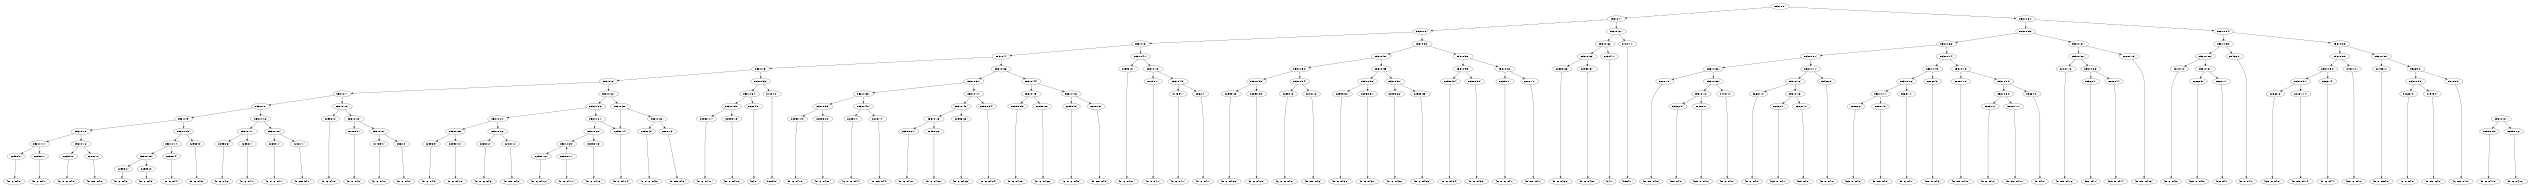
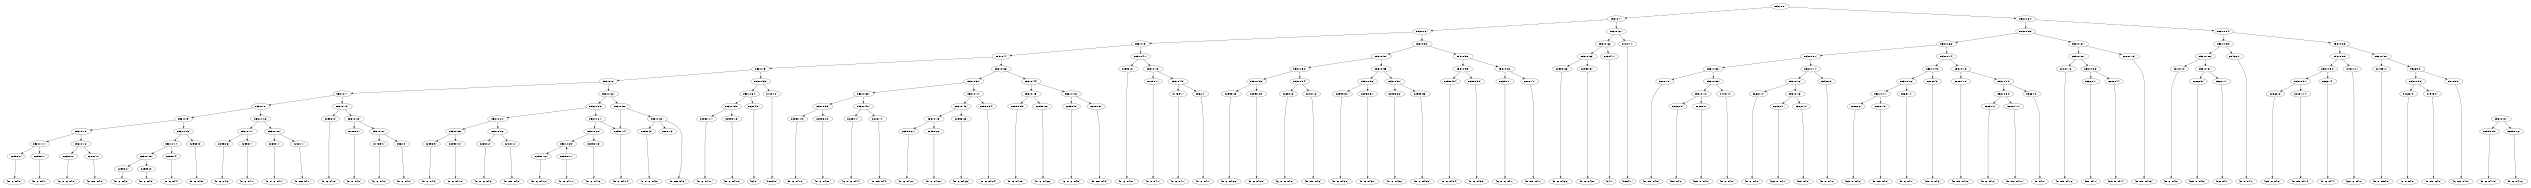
(673, 156) -> (682, 144)
